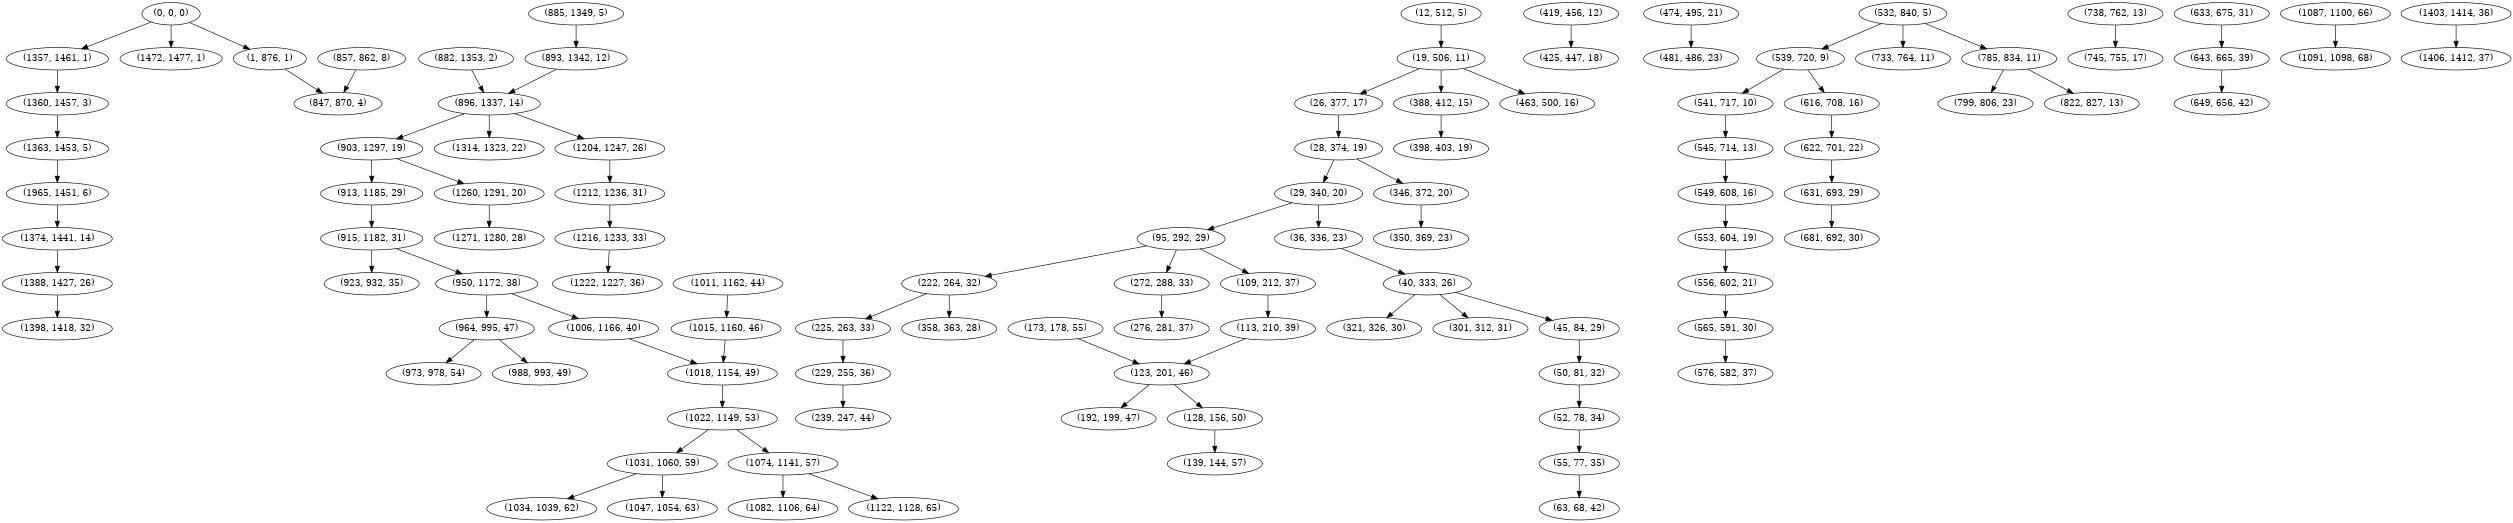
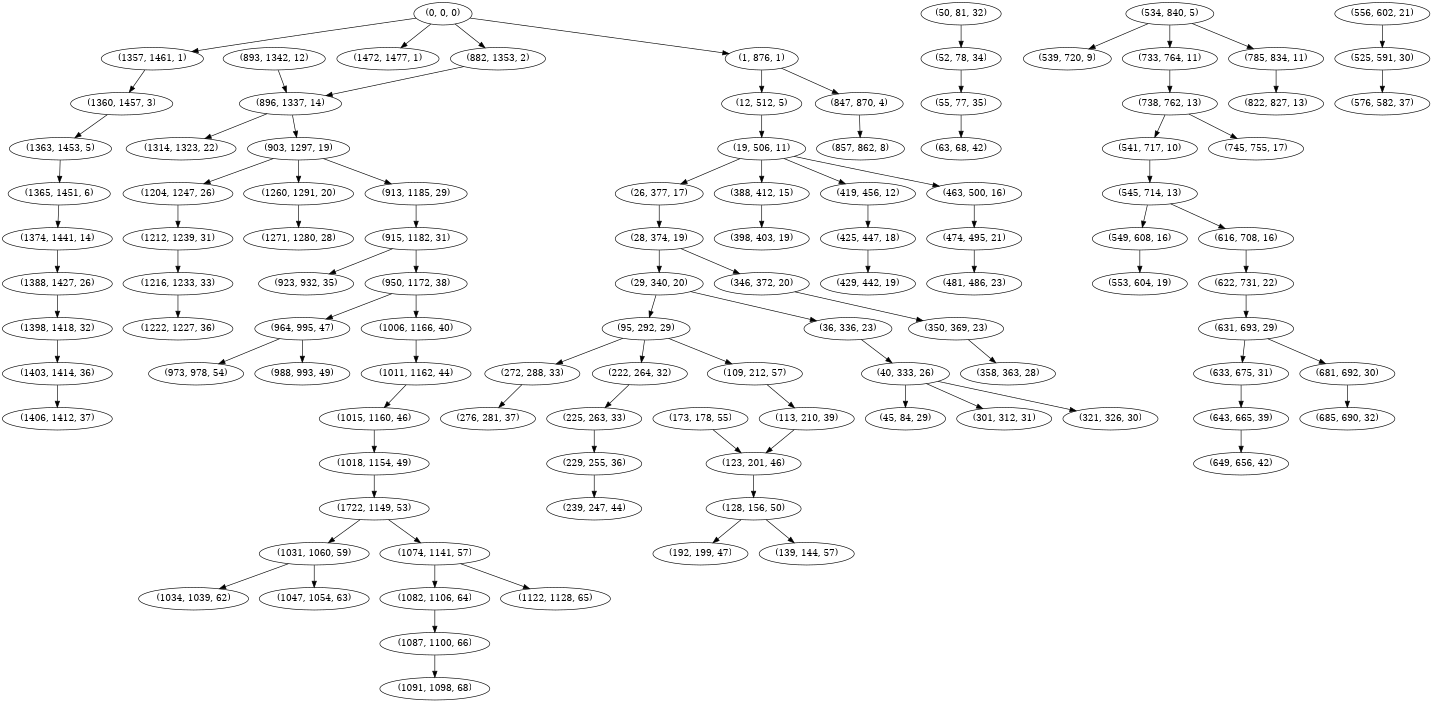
(576, 14) -> none
(1903, 14) -> (1170, 14)
none -> (468, 34)
(351, 78) -> (860, 123)
none -> (762, 78)
none -> (1170, 78)
(1814, 79) -> (1195, 215)
(1766, 80) -> (1161, 123)
(1985, 104) -> none
(546, 125) -> (242, 170)
(1832, 149) -> (1246, 284)
none -> (812, 170)
(57, 194) -> (59, 194)
(610, 194) -> (178, 239)
none -> (974, 213)
(1725, 258) -> none
none -> (868, 284)
(1268, 284) -> (755, 374)
(949, 303) -> (980, 349)
(1725, 329) -> (1382, 59)
none -> (57, 348)
none -> (1244, 348)
(1579, 348) -> none
(660, 350) -> (416, 348)
(1138, 394) -> (729, 529)
(722, 419) -> (374, 509)
none -> (1347, 419)
none -> (435, 618)
